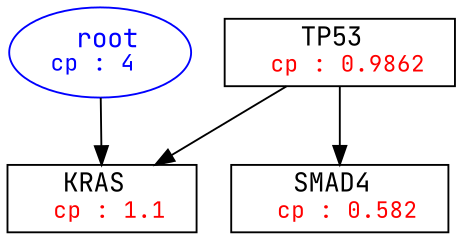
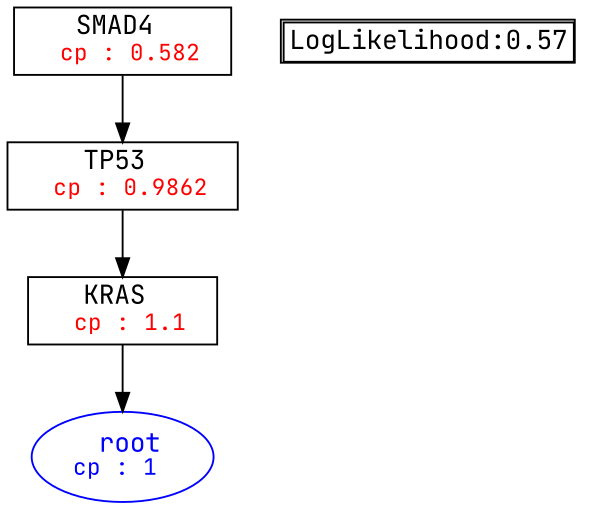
none -> (428, 41)
(100, 64) -> (123, 468)
(340, 116) -> (123, 99)
(101, 122) -> (123, 369)
